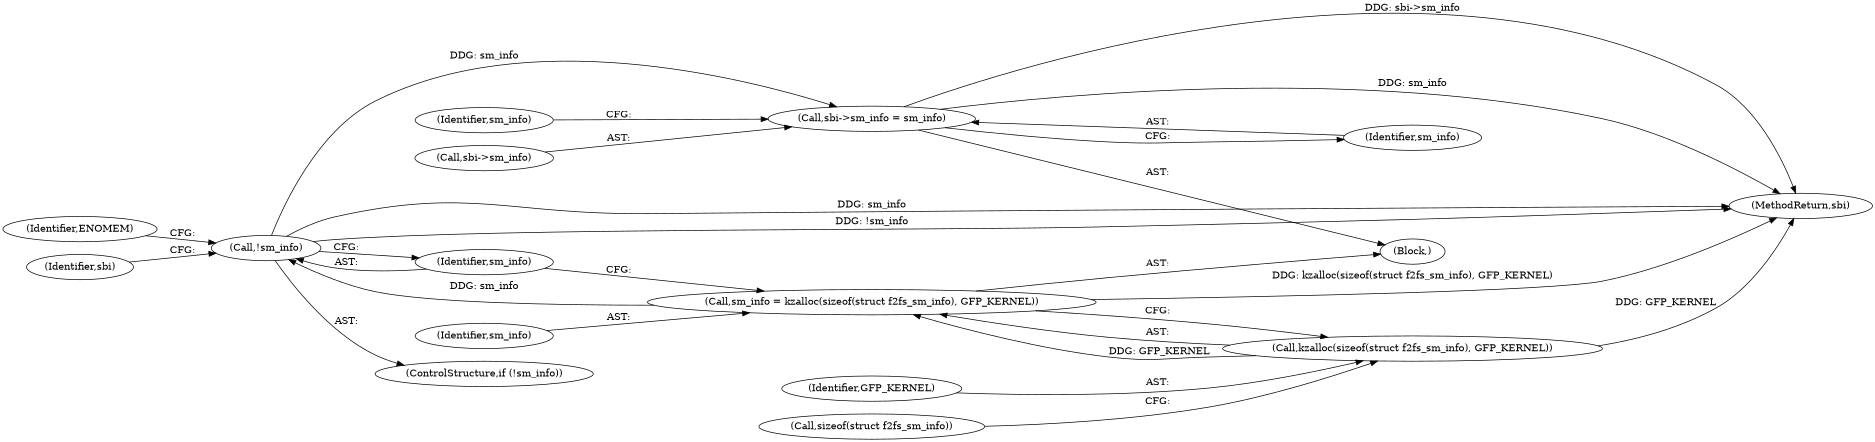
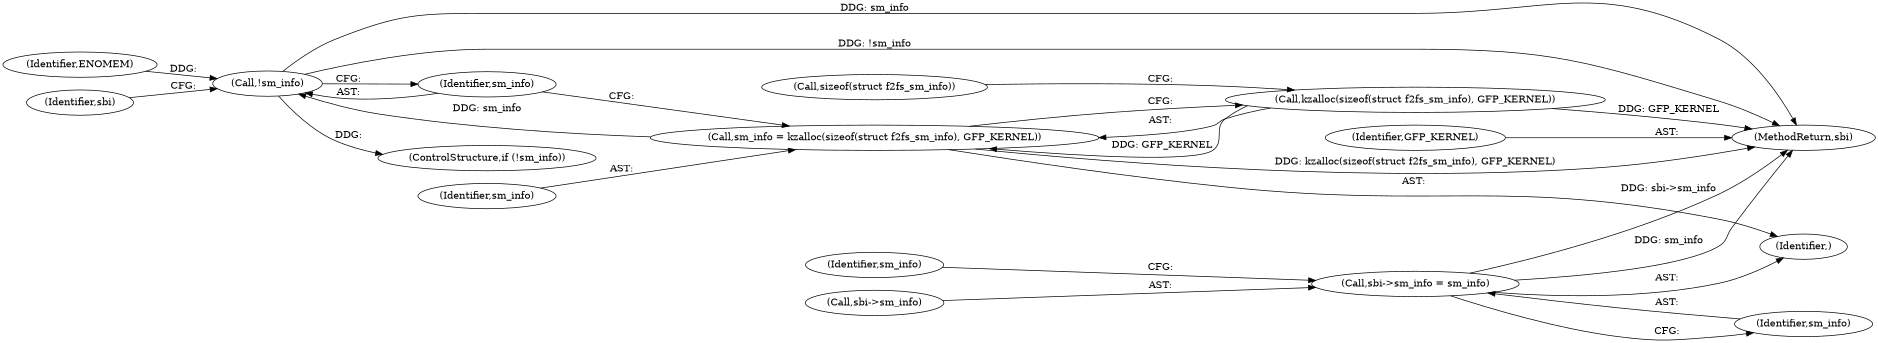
(515, 64) -> none
(184, 234) -> (185, 69)
(1413, 252) -> (1804, 247)
(348, 322) -> (350, 135)
(1157, 392) -> (1615, 138)
